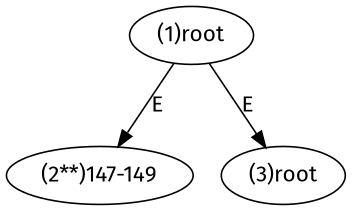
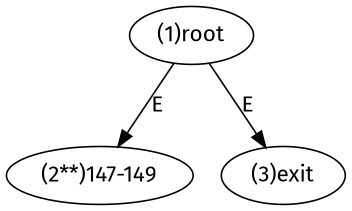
(283, 175) -> (283, 175)
